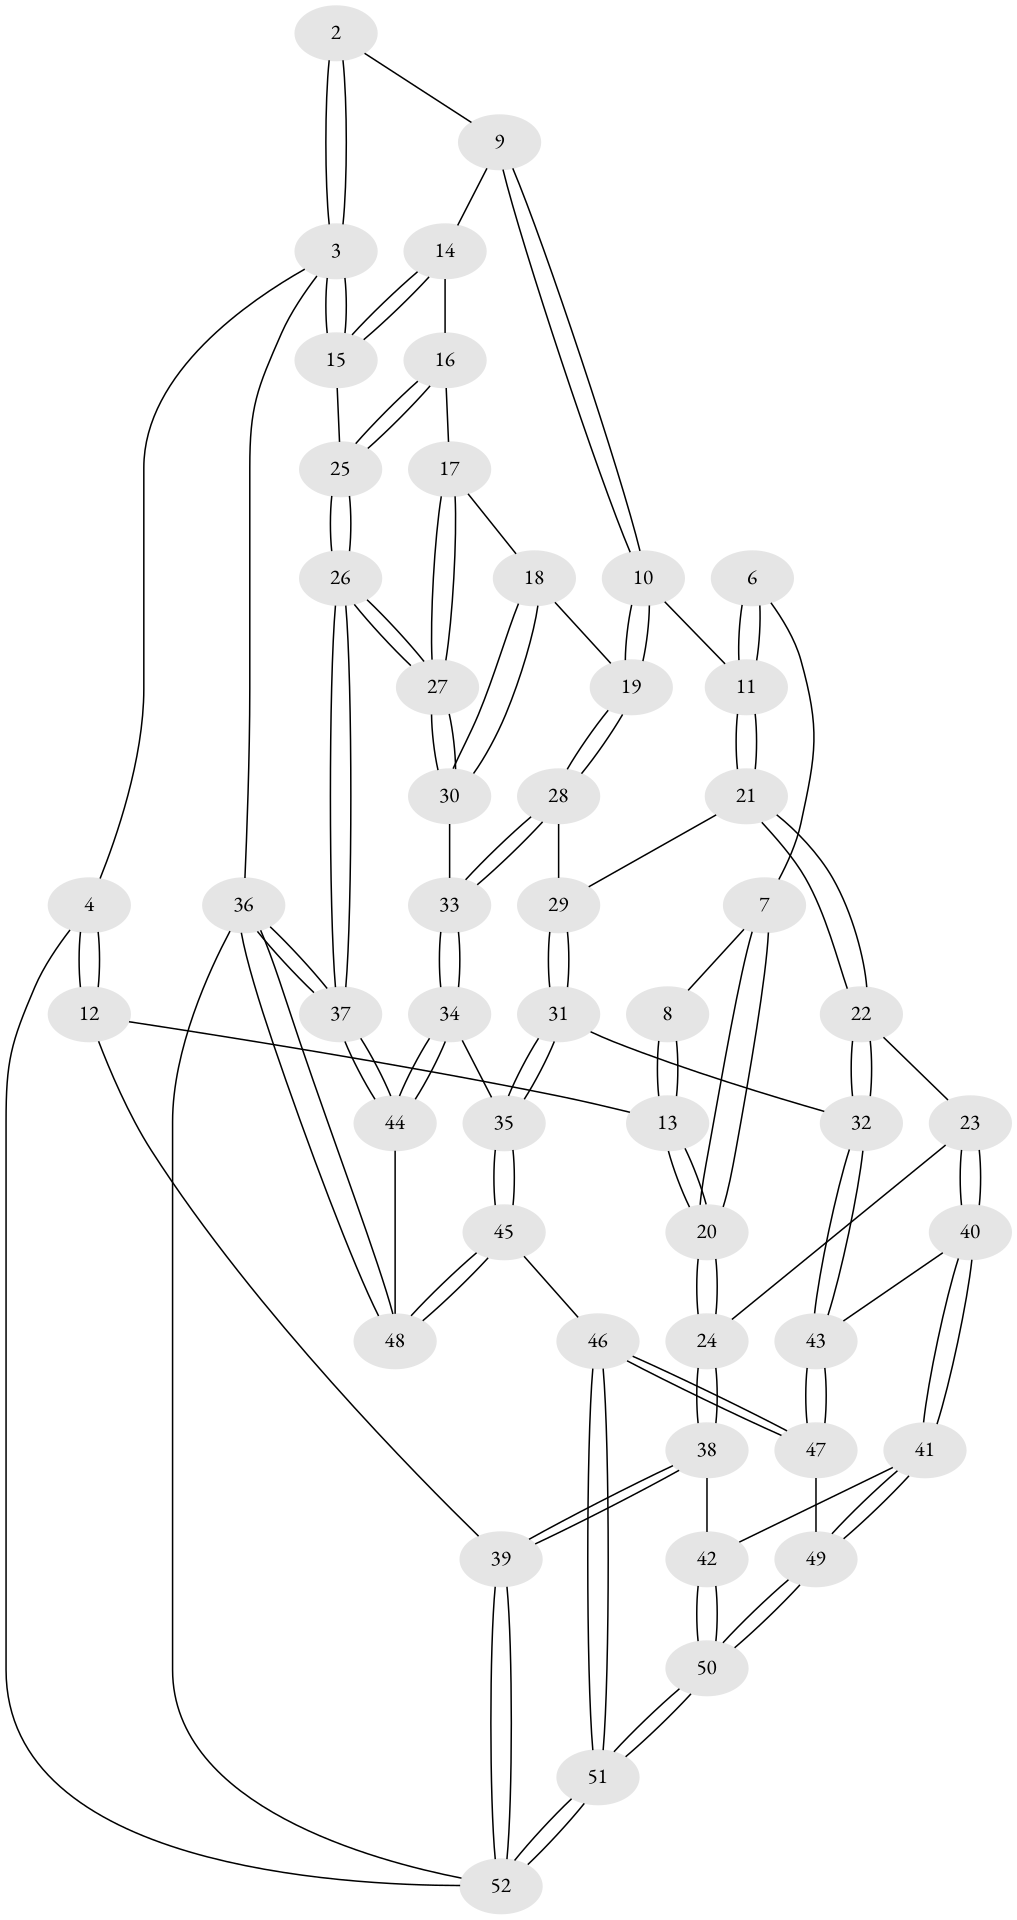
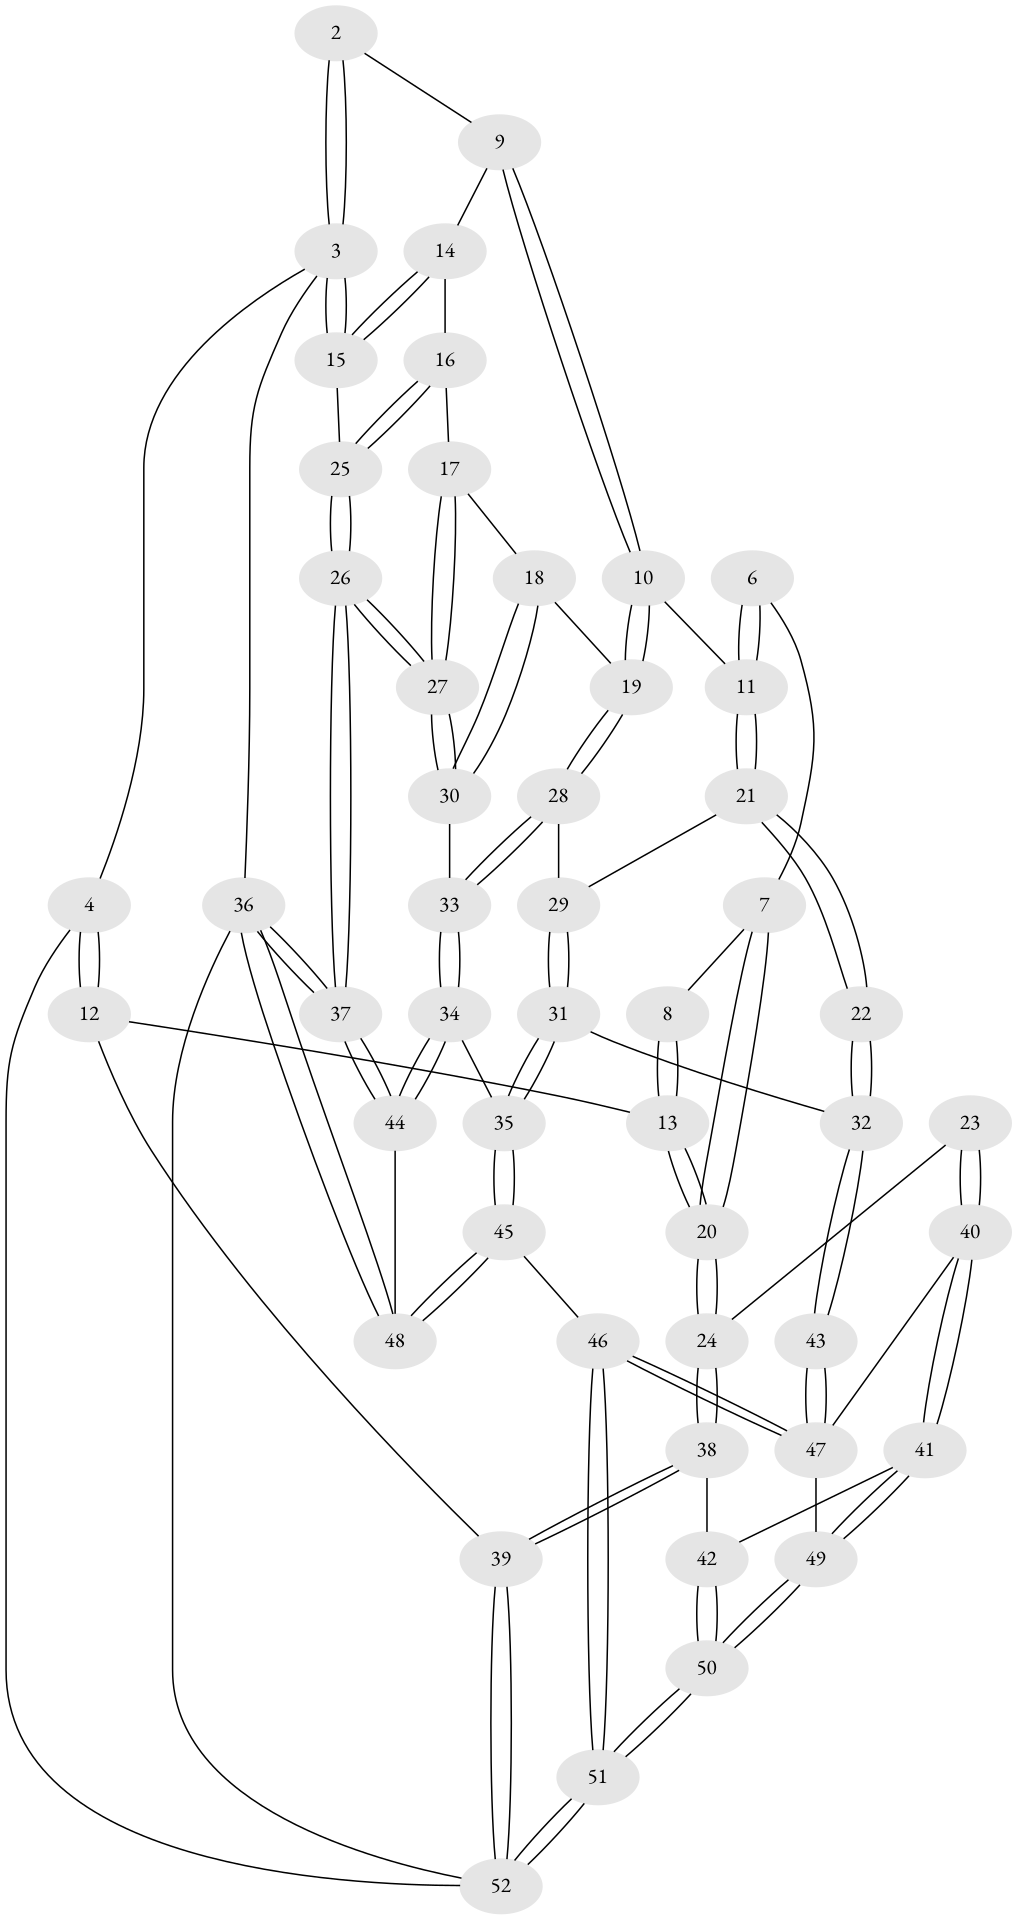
(916, 1069) -> none
(893, 1287) -> (893, 1341)
